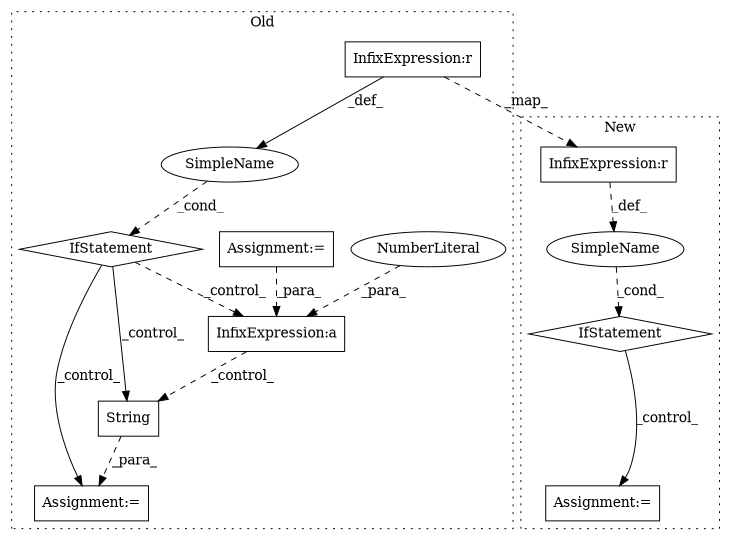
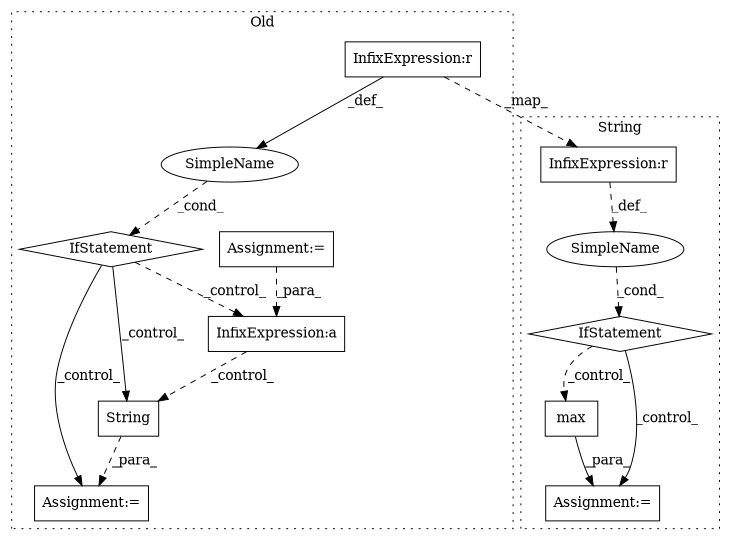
(620, 128) -> (620, 128)
(428, 249) -> none
none -> (572, 419)
